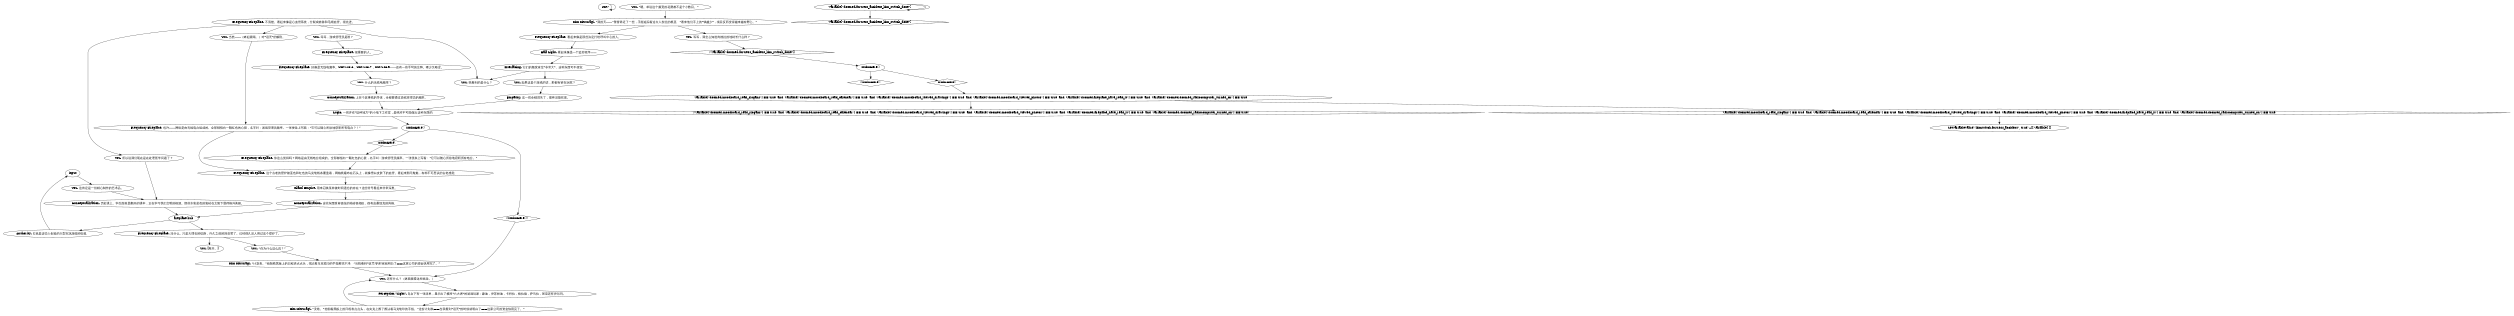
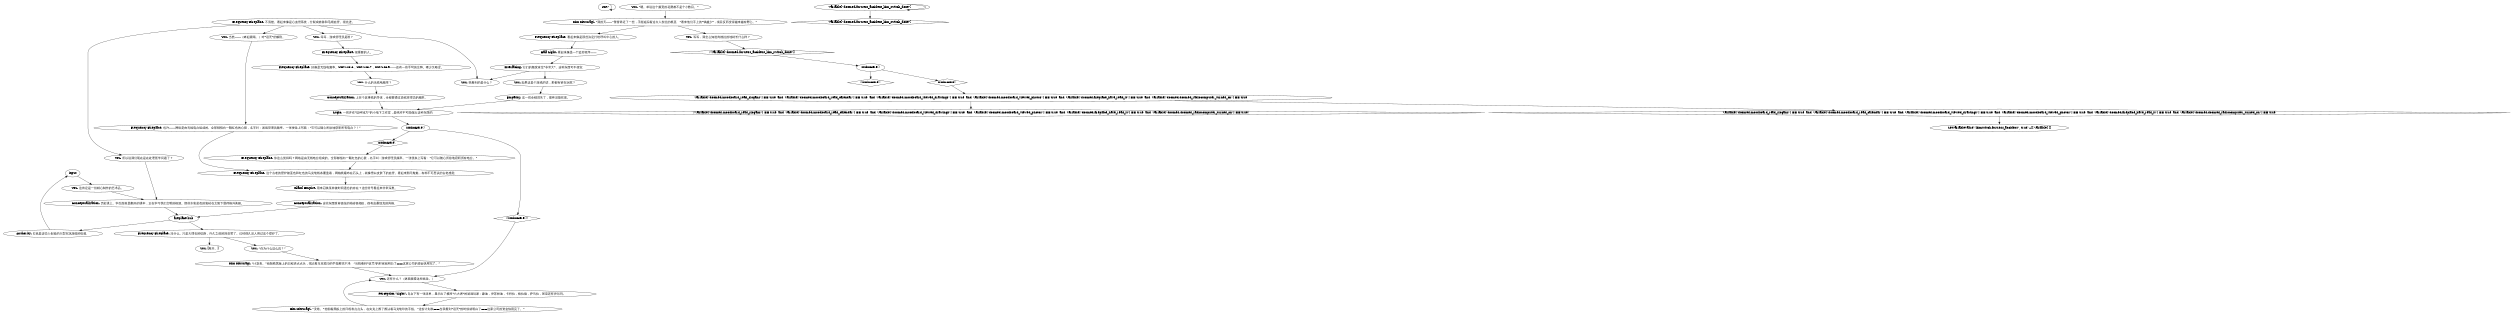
none -> (313, 30)
(346, 195) -> none
